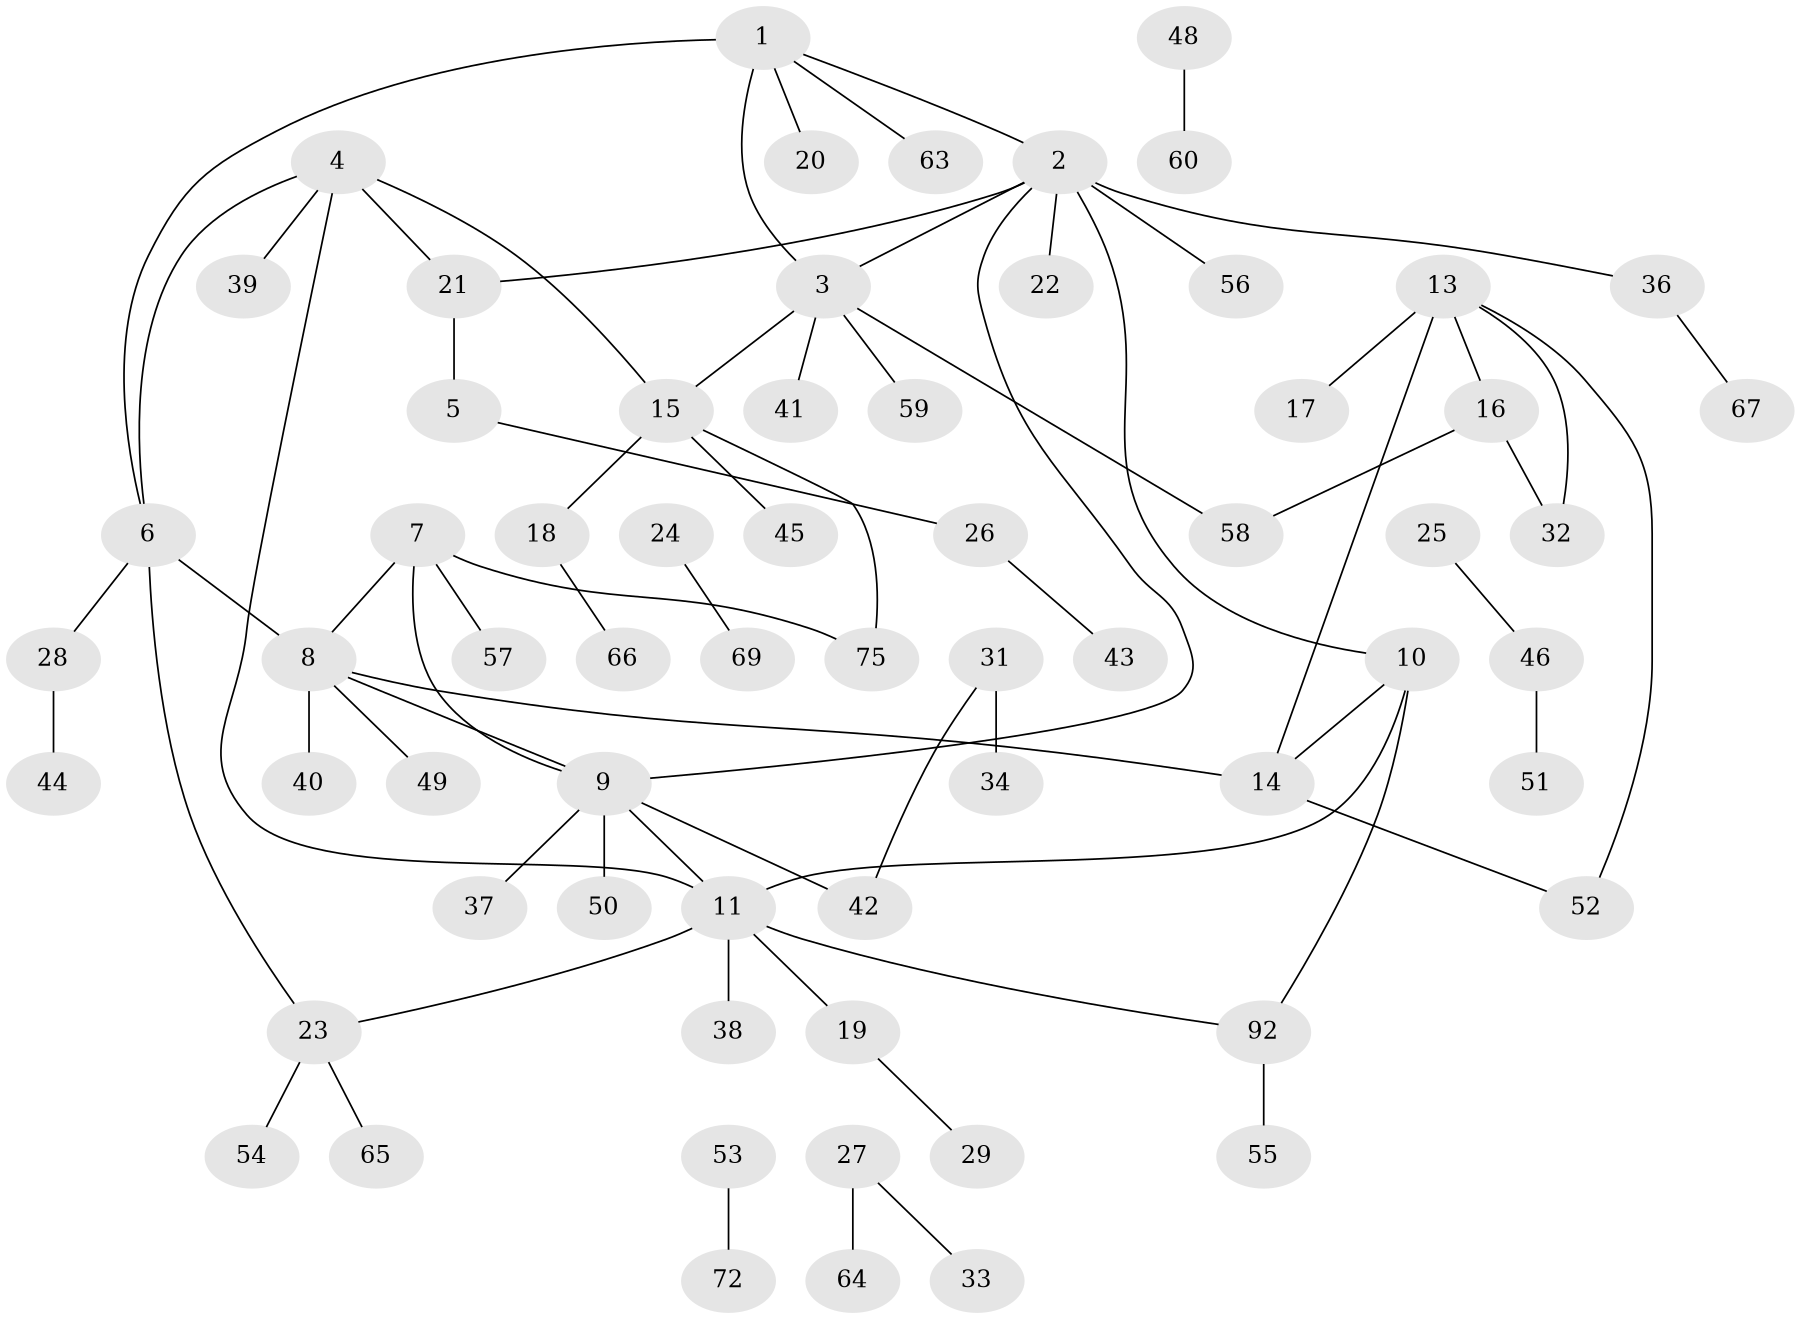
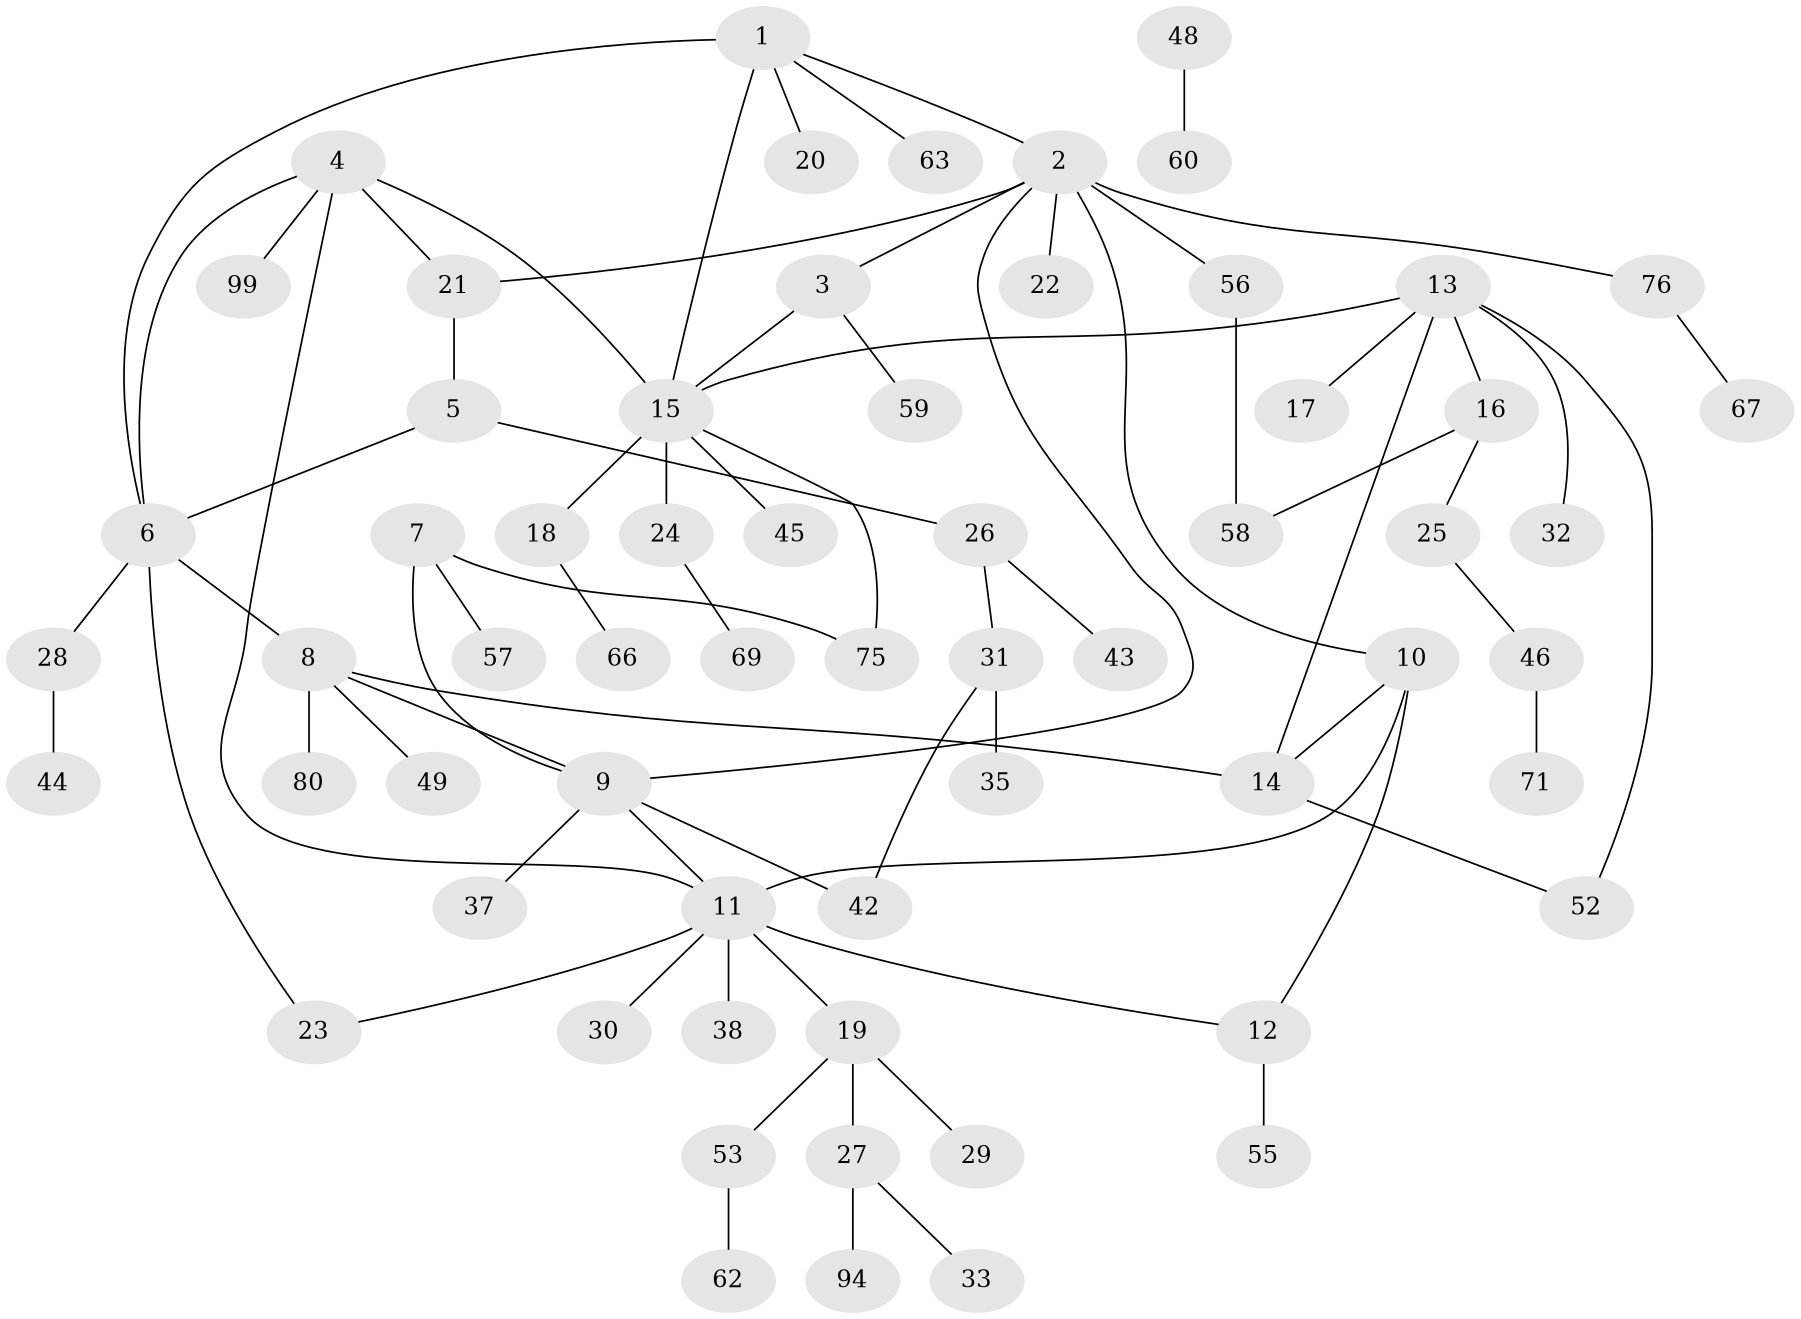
(744, 172) -> (711, 224)
(243, 287) -> (243, 287)
(1657, 287) -> (1657, 287)
none -> (1049, 337)
(791, 411) -> none
(1038, 416) -> (1236, 411)
none -> (301, 473)
none -> (666, 473)
(1524, 473) -> (1462, 473)
(363, 597) -> none
none -> (988, 597)
(309, 784) -> (309, 784)
(996, 784) -> (996, 784)
(1536, 784) -> (1536, 784)
(604, 908) -> none
none -> (604, 1032)
(1264, 1032) -> (1264, 1032)
none -> (791, 1094)
none -> (853, 1095)
(252, 1157) -> none
(376, 1157) -> none
(729, 1281) -> (729, 1281)
(853, 1281) -> (853, 1281)
